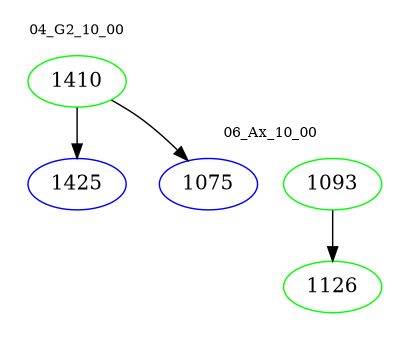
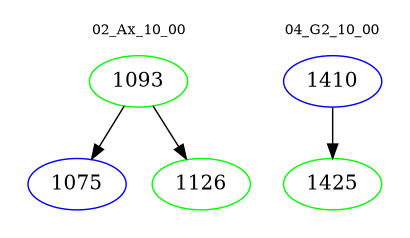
(77, 81) -> (333, 81)
(157, 132) -> (112, 126)
(271, 133) -> (139, 31)
(77, 184) -> (333, 184)
